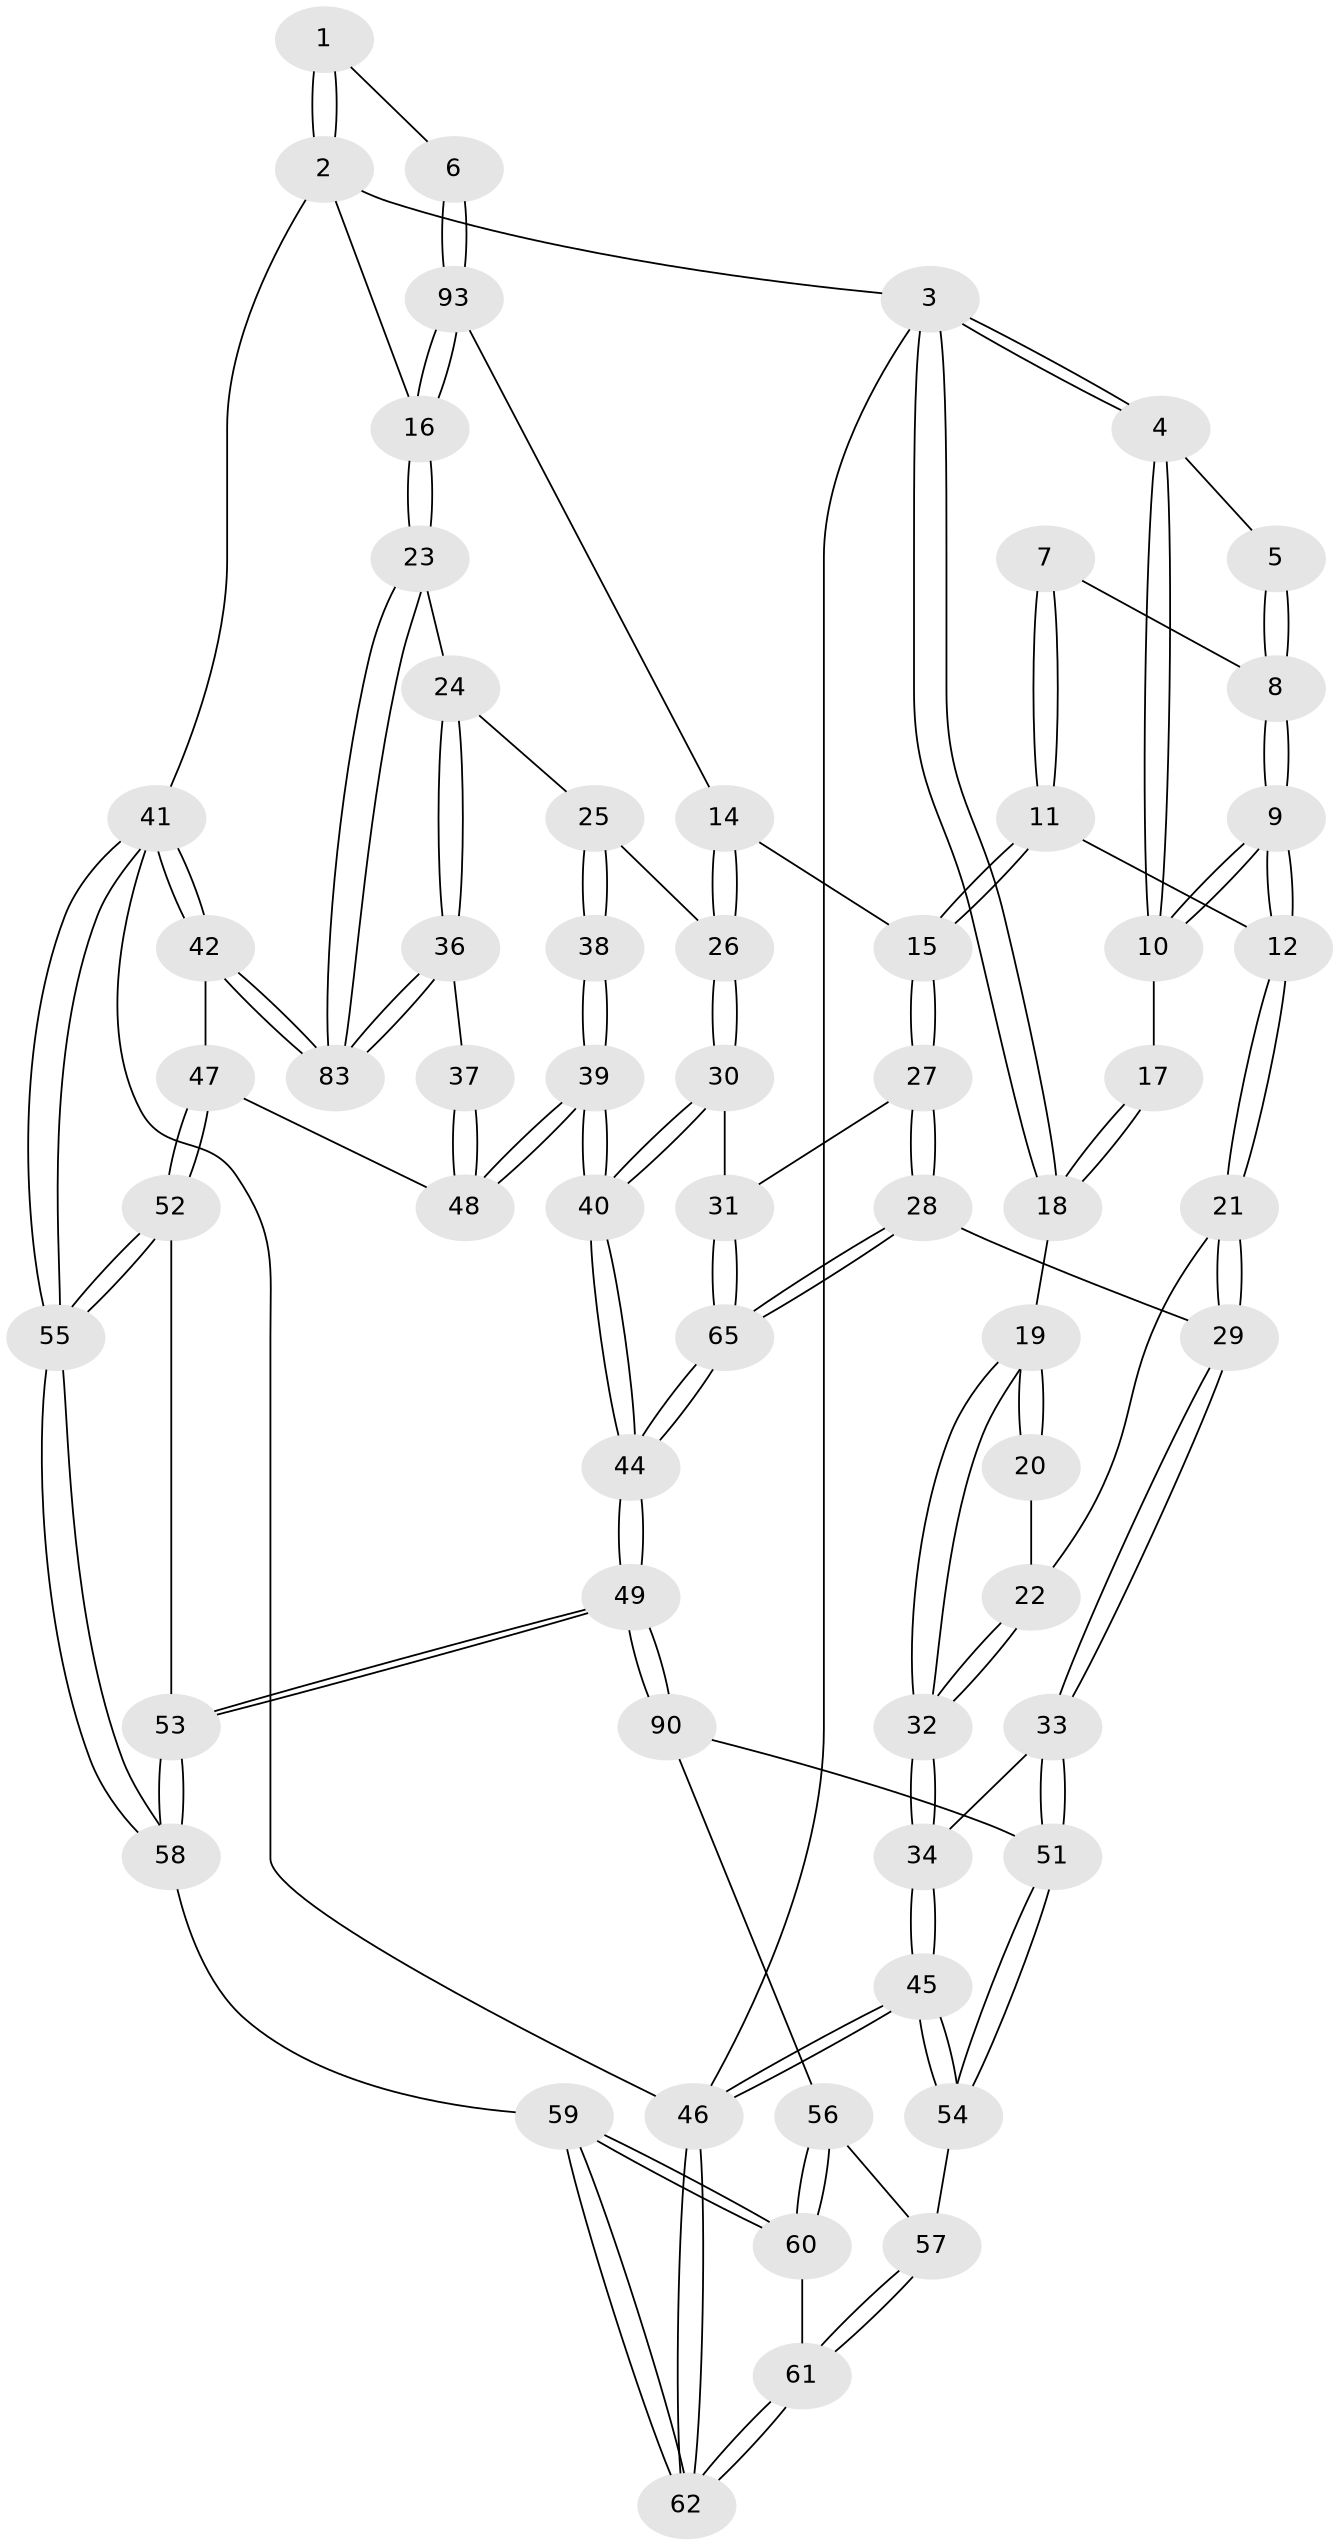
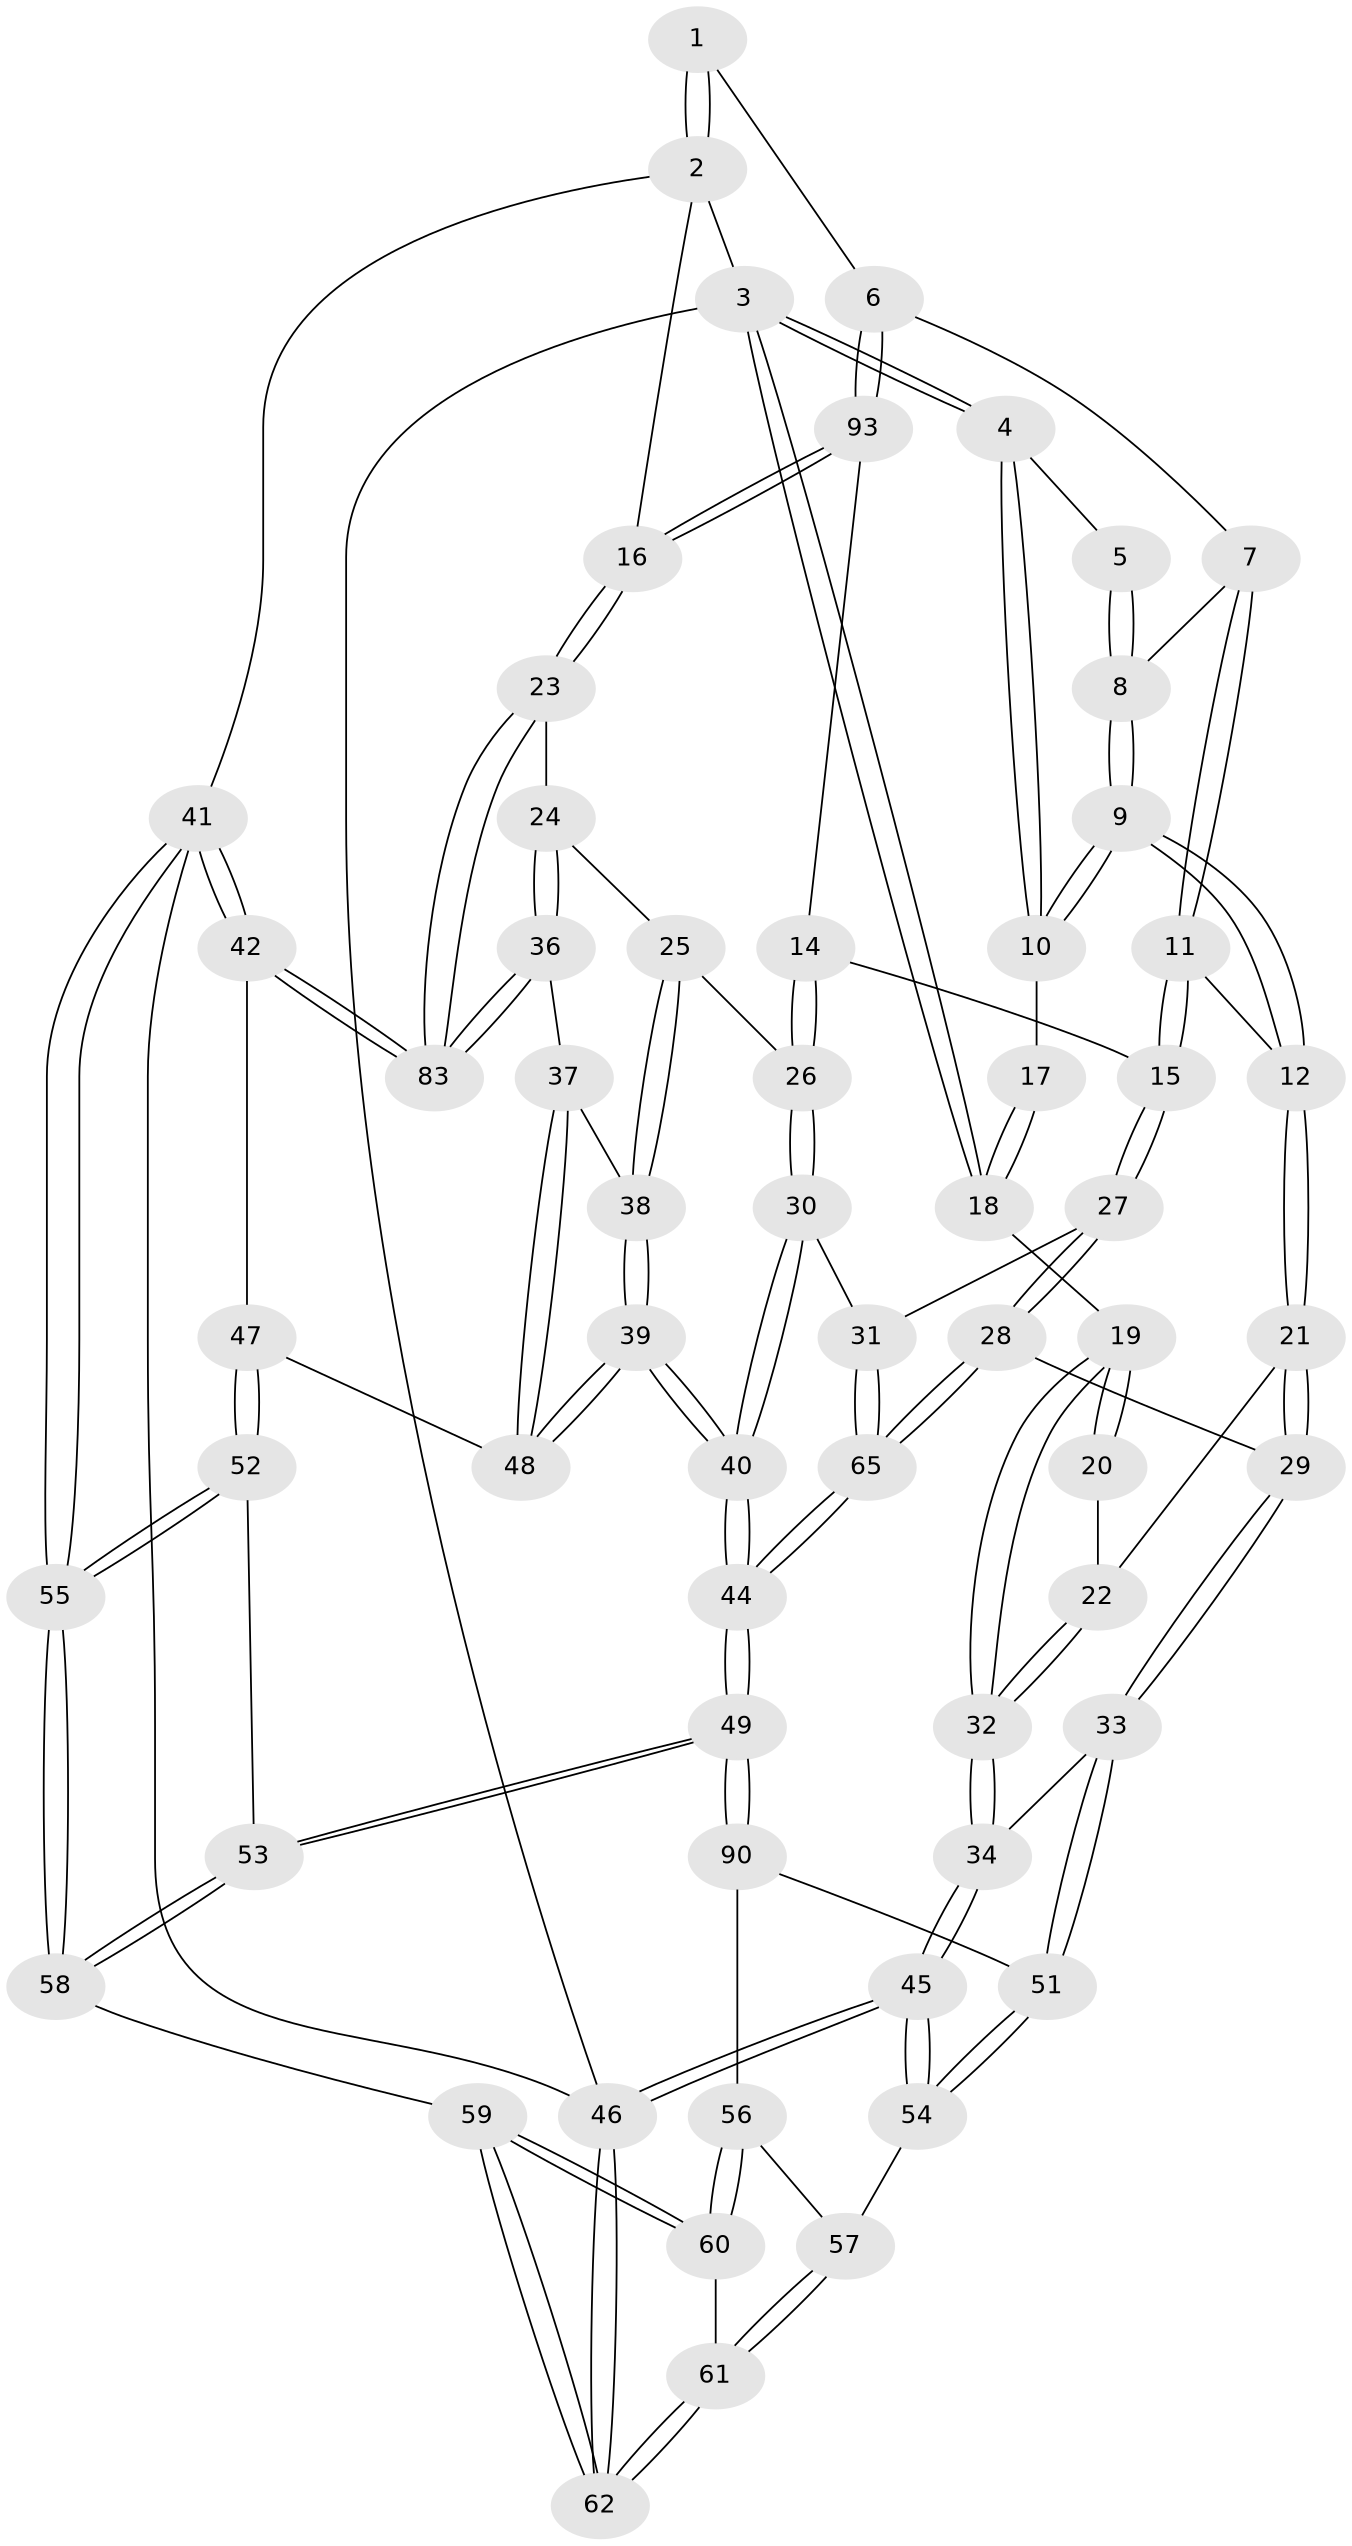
none -> (1083, 405)
none -> (600, 1143)
